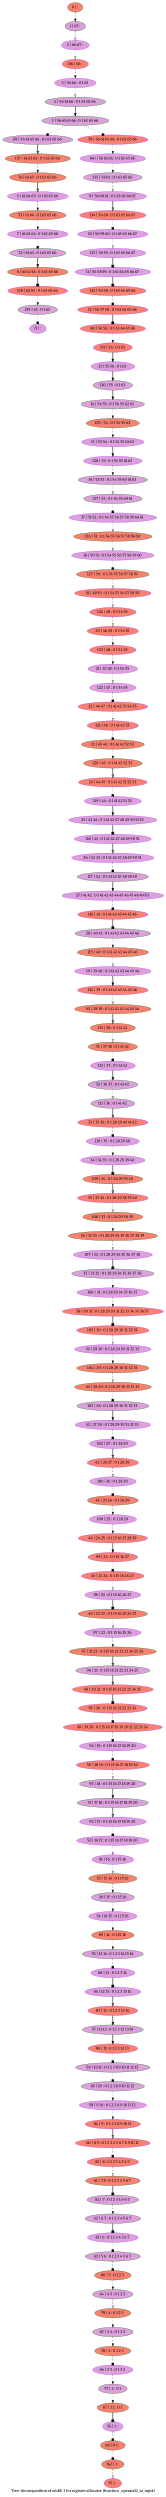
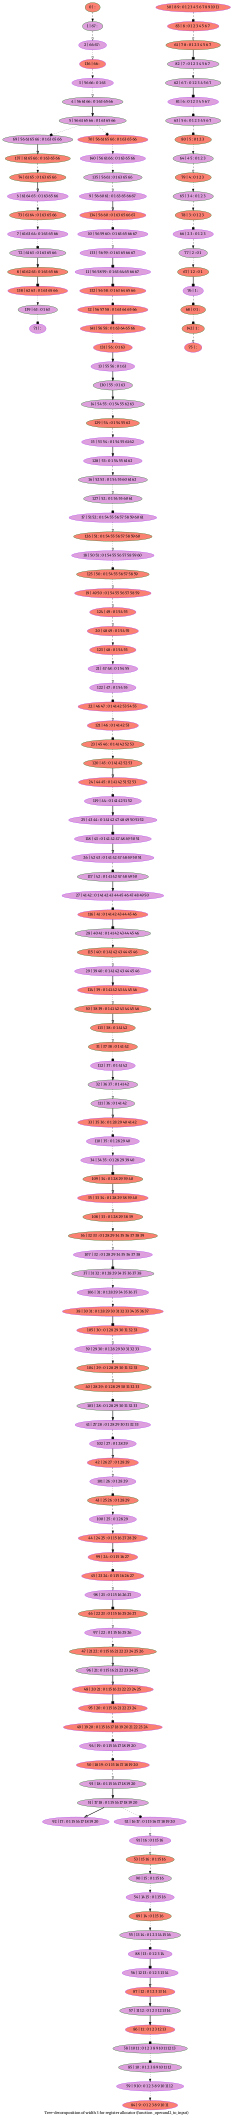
(113, 1830) -> (130, 1812)
(113, 2132) -> none
